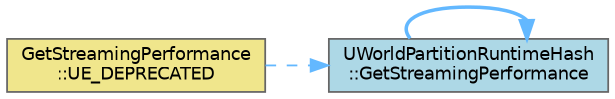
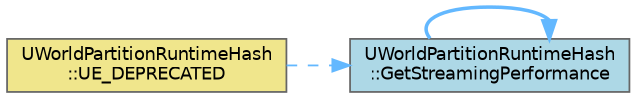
(136, 65) -> (147, 65)
